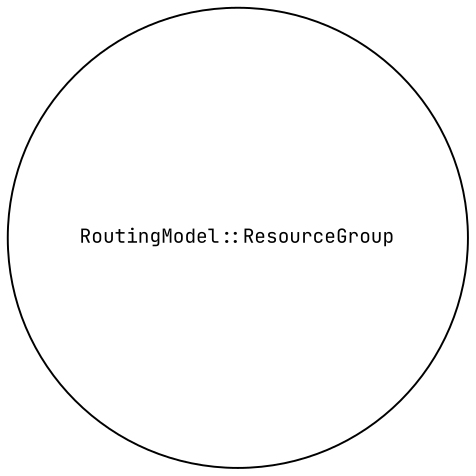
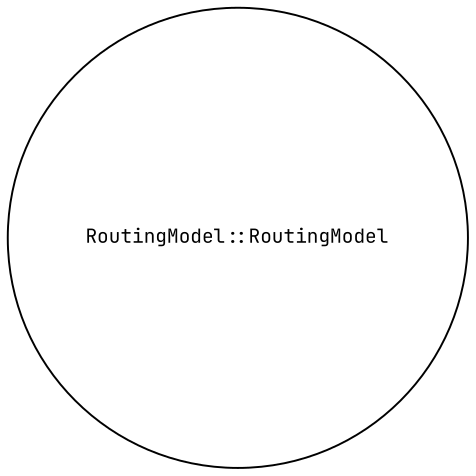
(238, 238) -> (238, 238)
